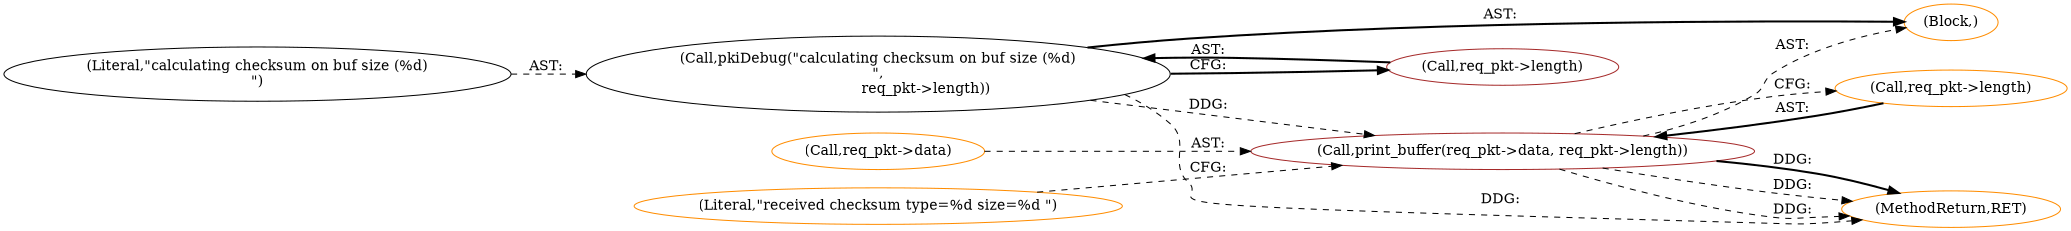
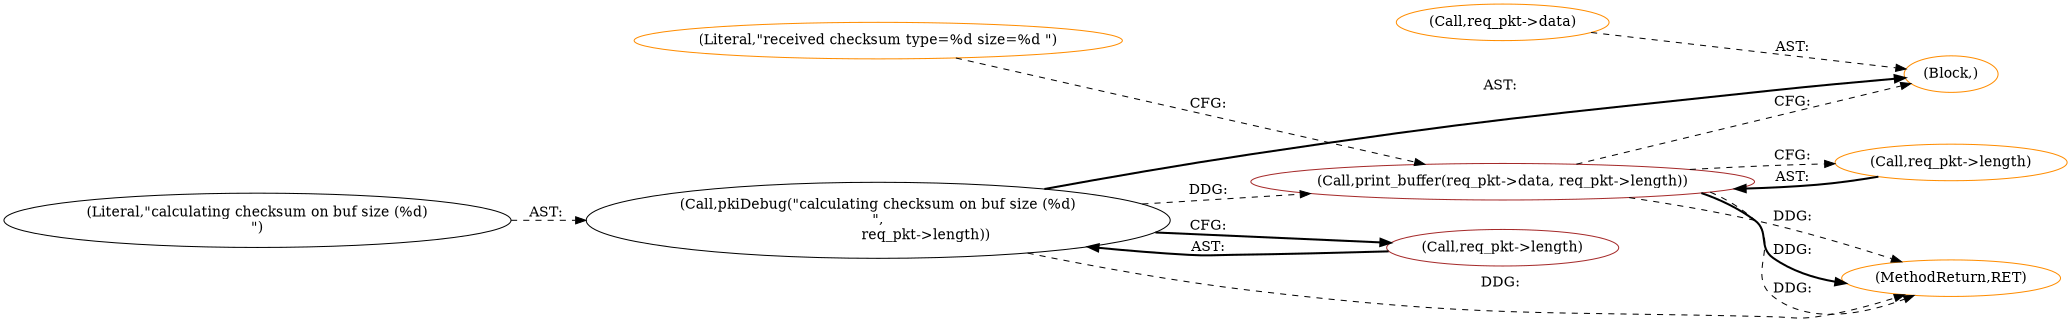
(1795, 45) -> (1795, 102)
(1112, 151) -> (1743, 50)
